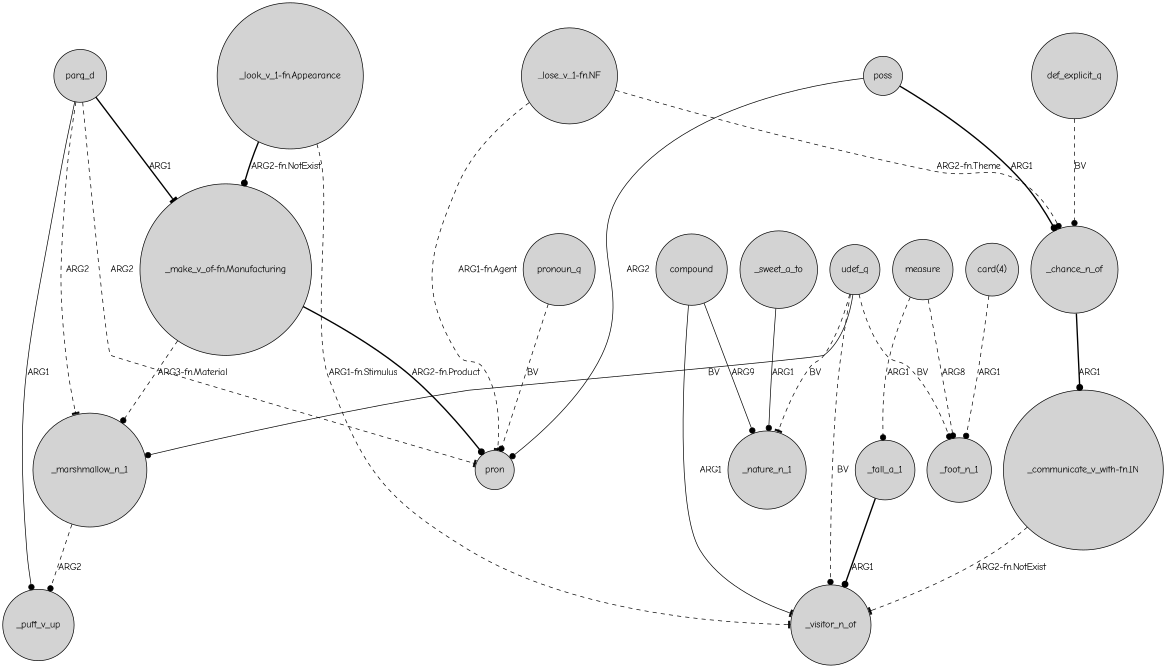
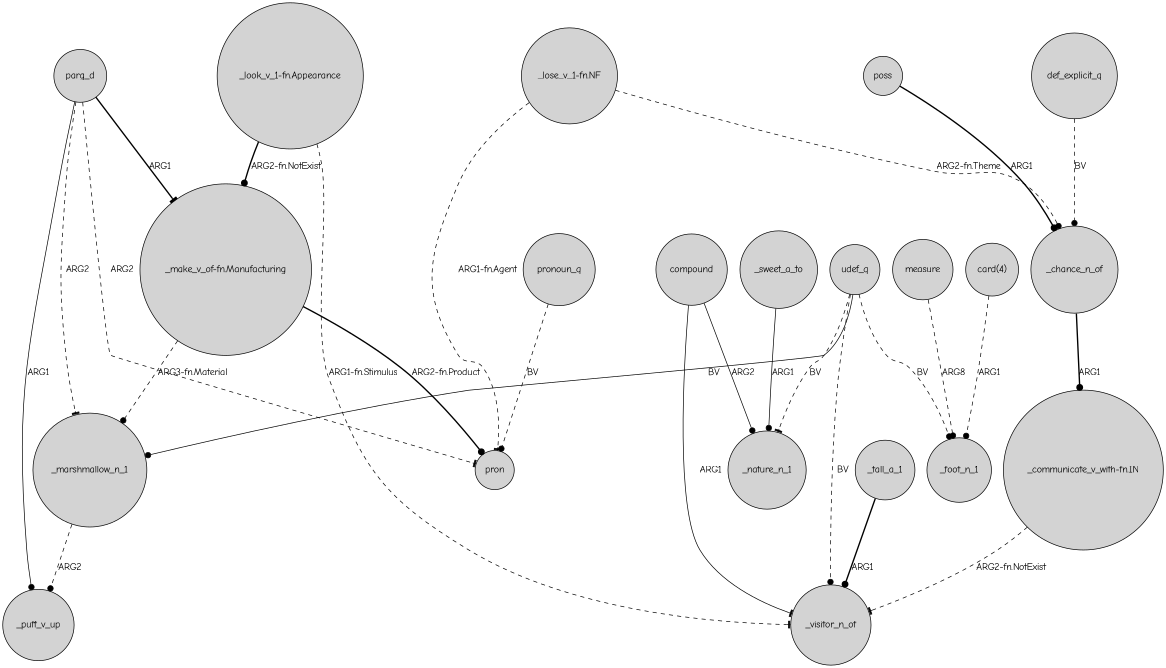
(615, 203) -> none
(888, 364) -> none
(743, 373) -> (743, 373)
